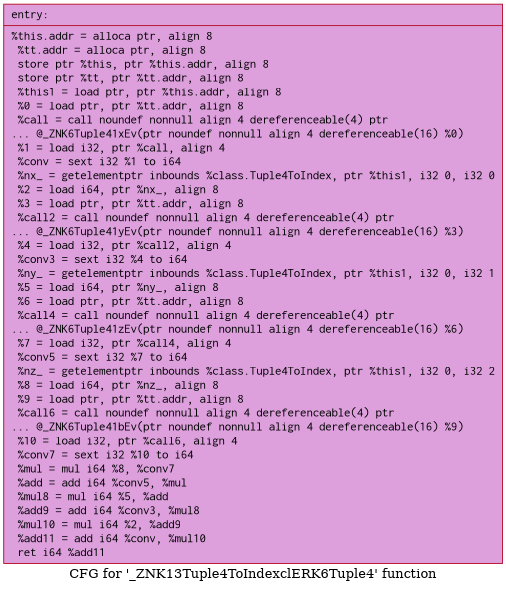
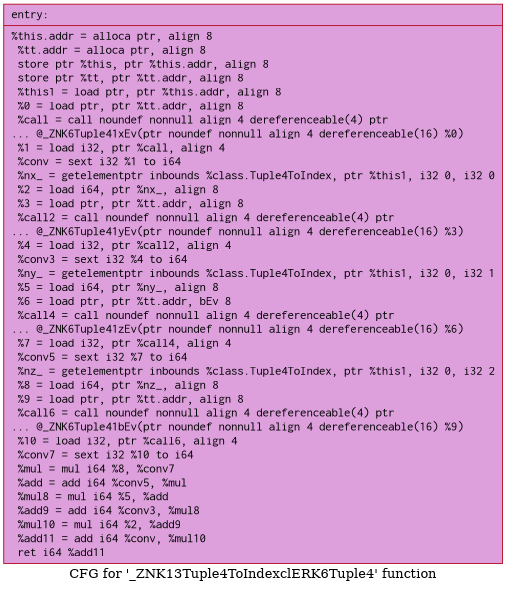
(127, 301) -> (121, 301)
